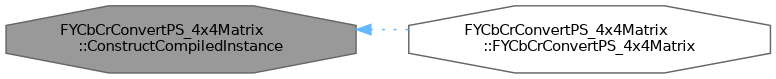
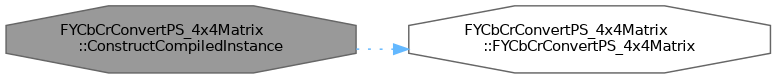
(390, 30) -> (375, 49)
